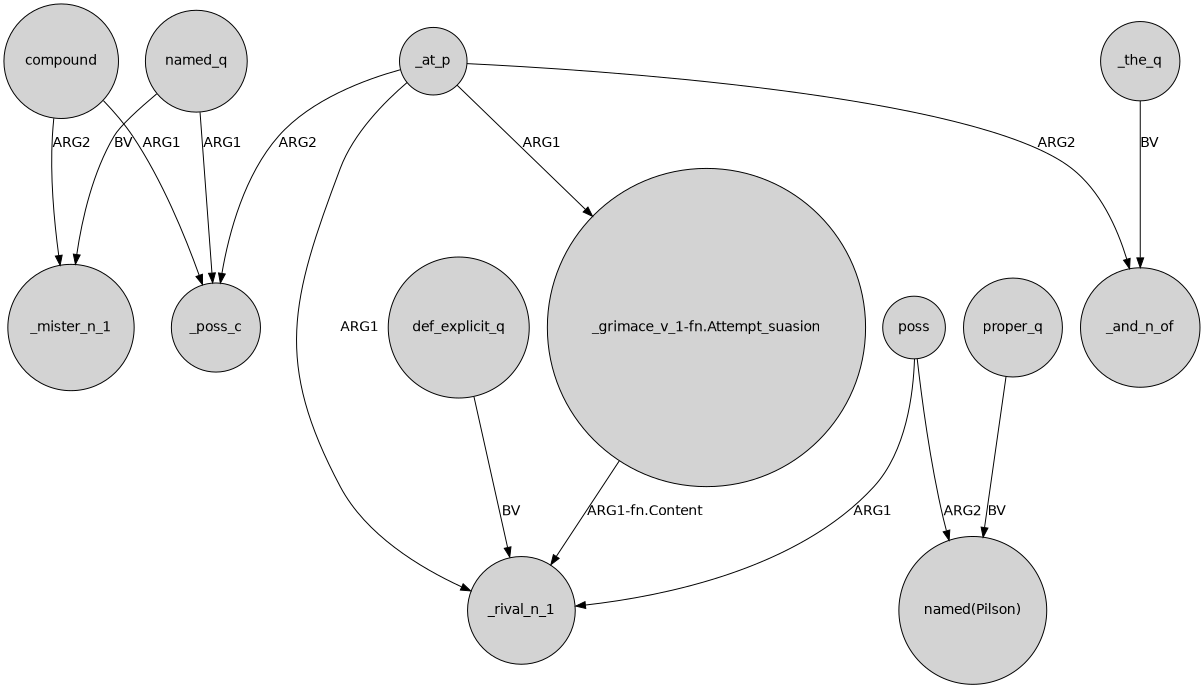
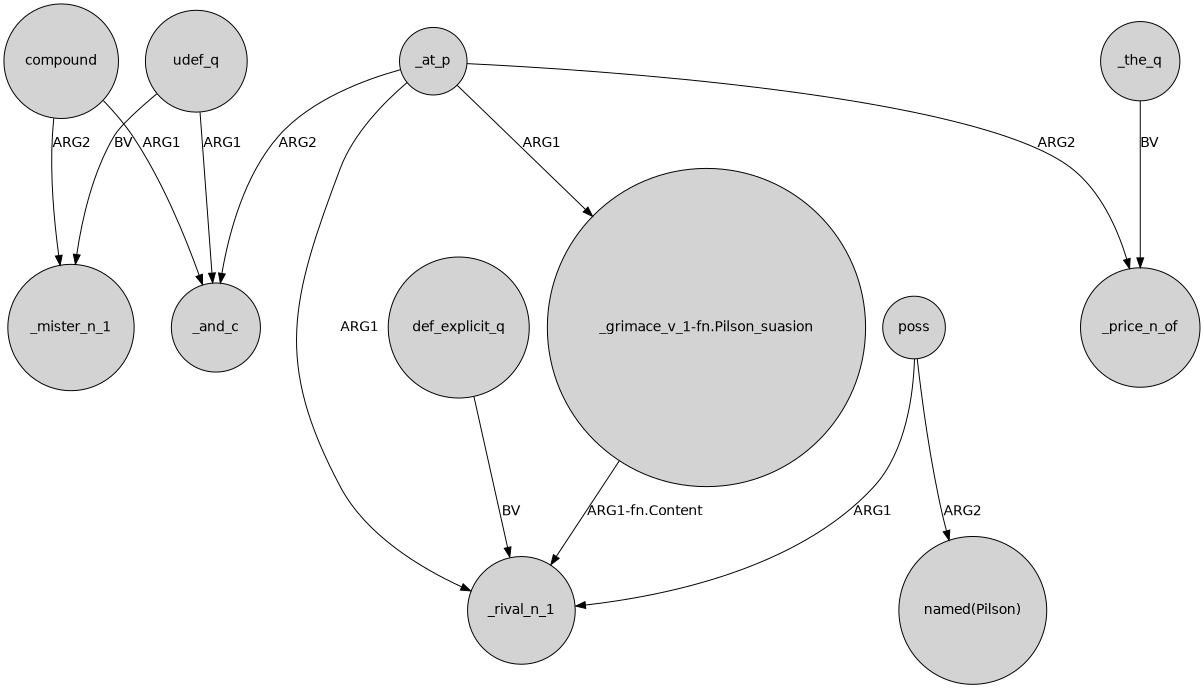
(196, 61) -> (196, 61)
(216, 328) -> (216, 328)
(706, 328) -> (706, 328)
(1013, 328) -> none
(1140, 328) -> (1140, 328)
